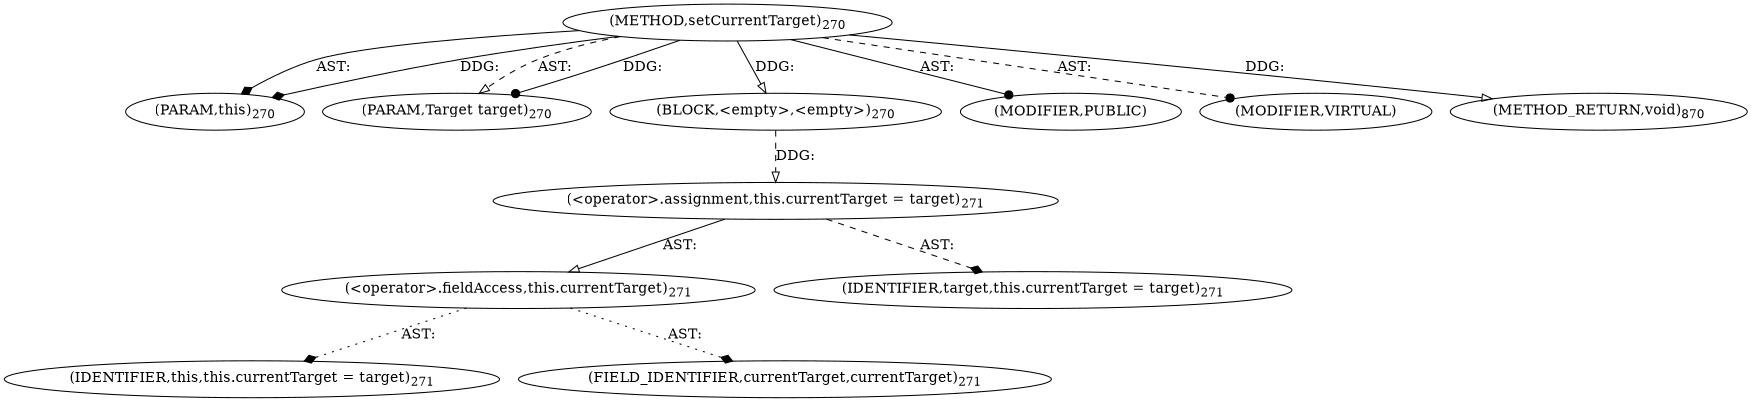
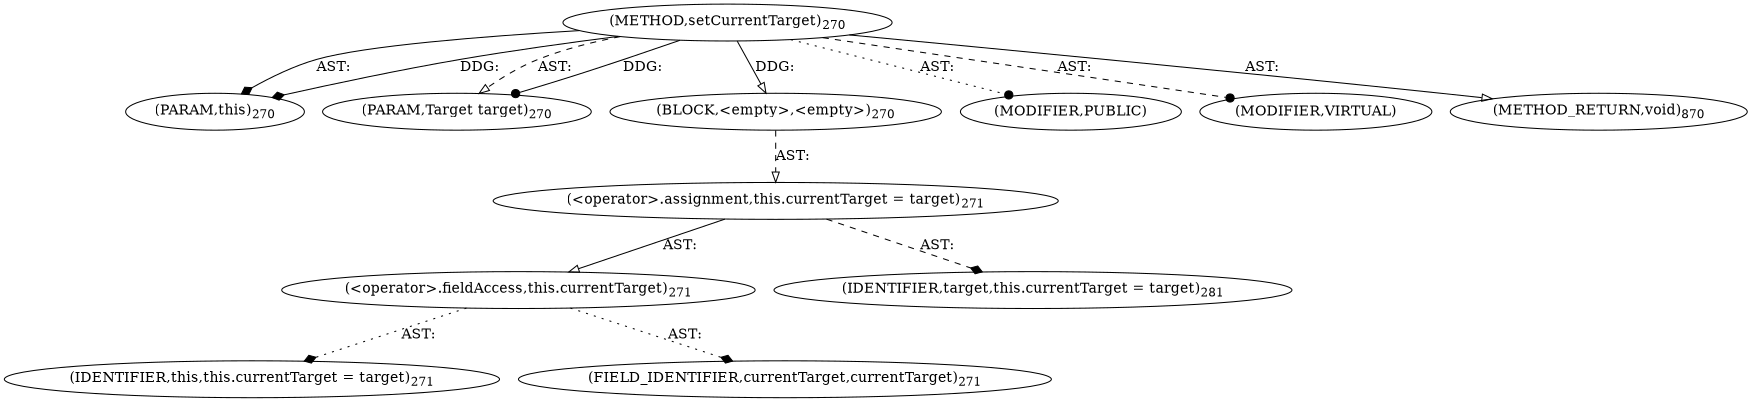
(898, 67) -> (898, 67)
(1267, 67) -> (1265, 67)
(798, 156) -> (795, 156)
(1212, 289) -> (1212, 289)
